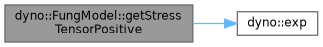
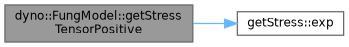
(278, 23) -> (290, 23)
